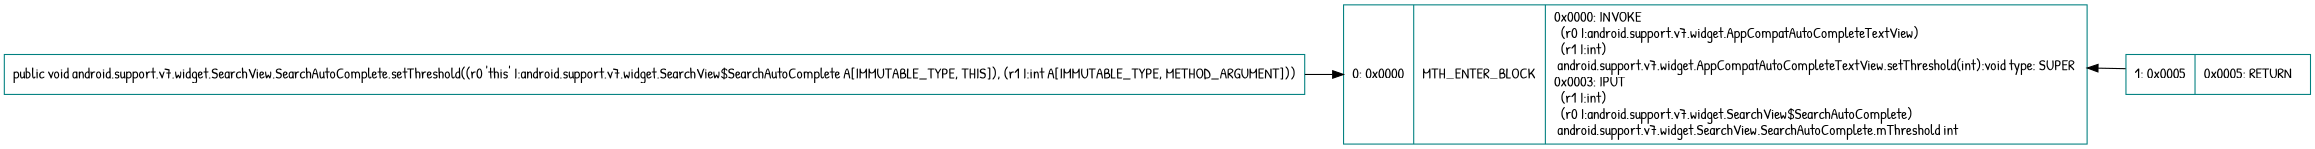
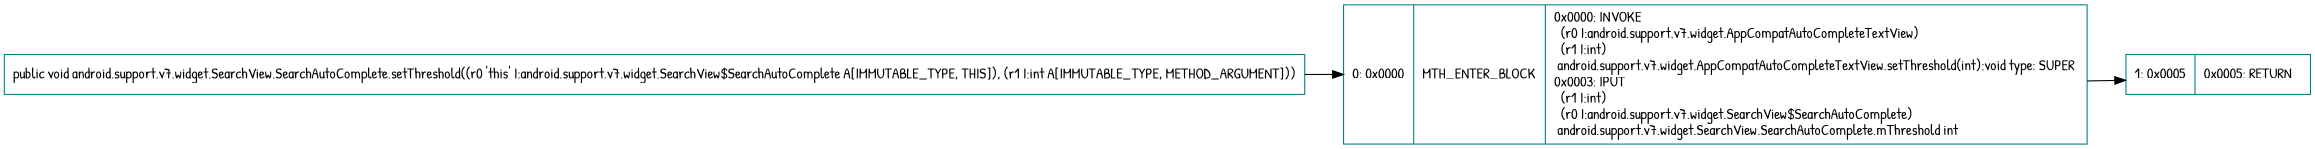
(2112, 68) -> (2101, 81)
